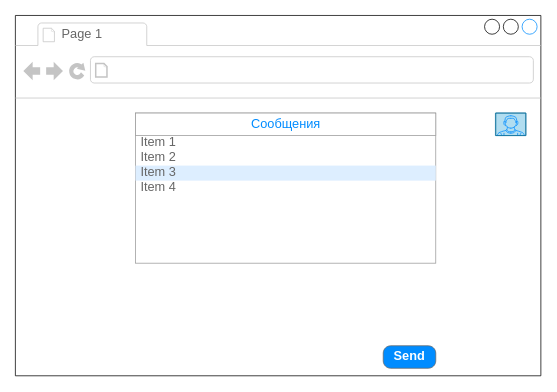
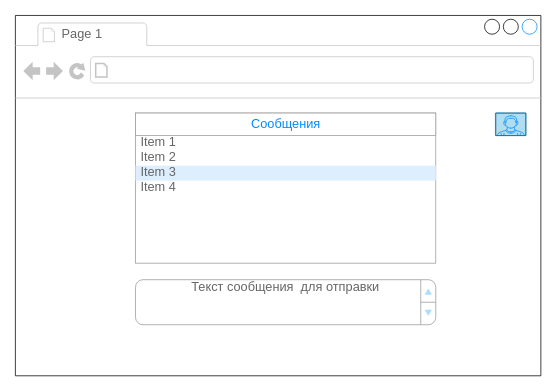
none -> (285, 302)
(409, 357) -> none
